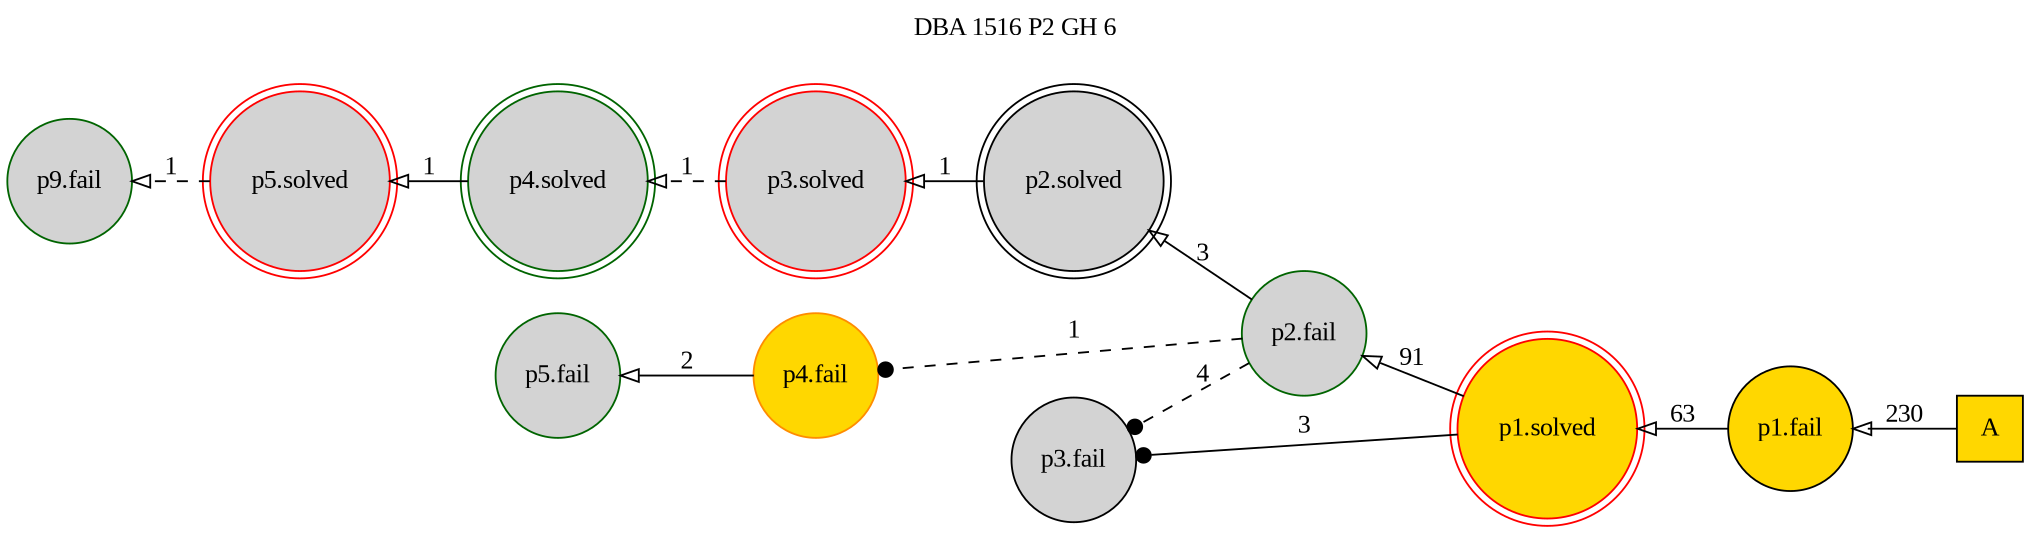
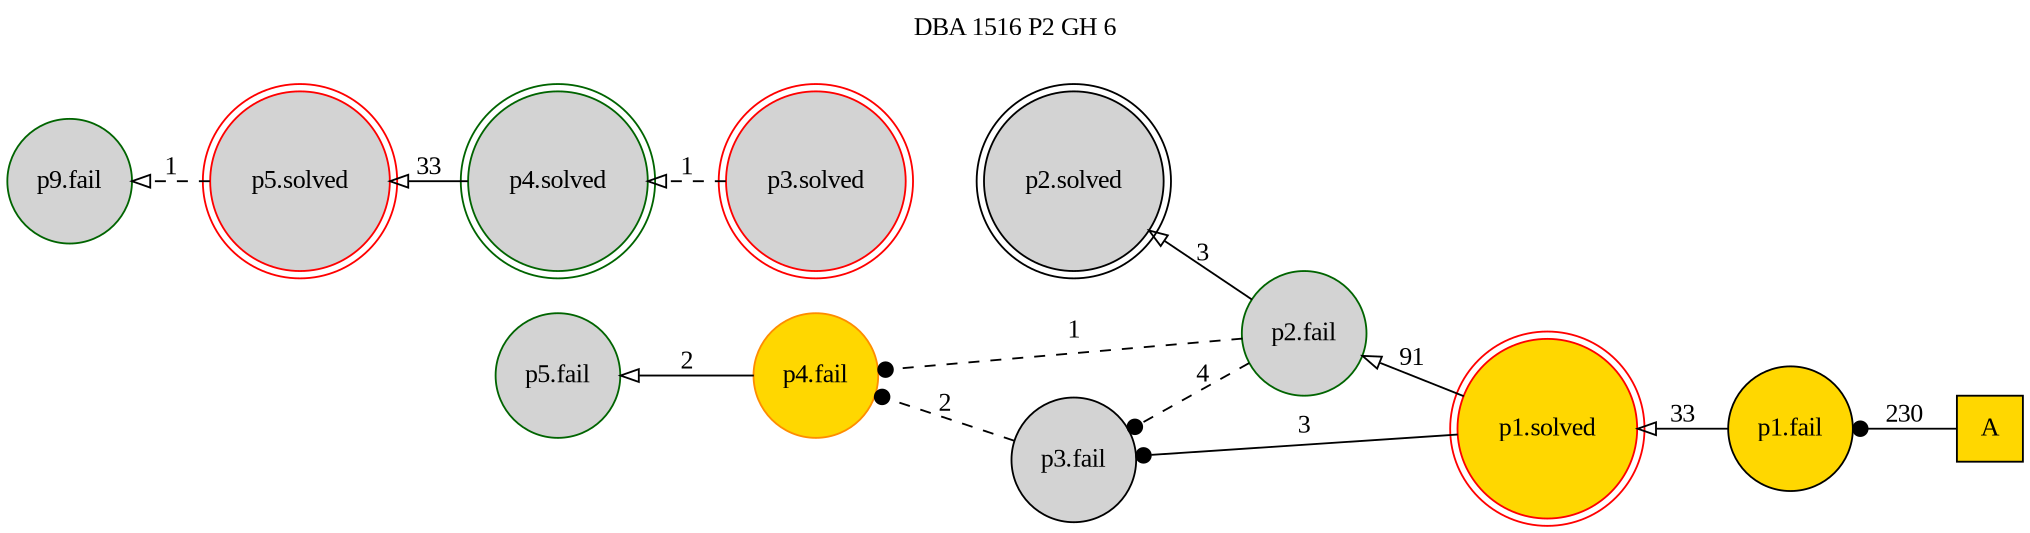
(429, 167) -> (429, 167)
(954, 181) -> none
(1683, 415) -> (1683, 415)
none -> (952, 420)
(1912, 429) -> (1912, 429)
